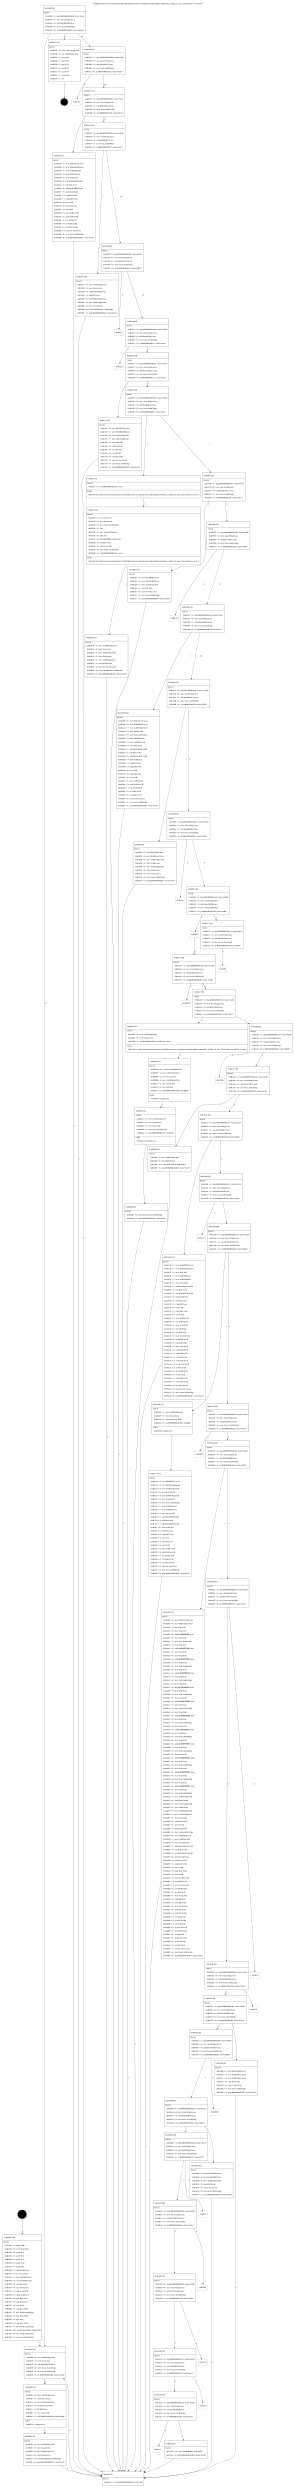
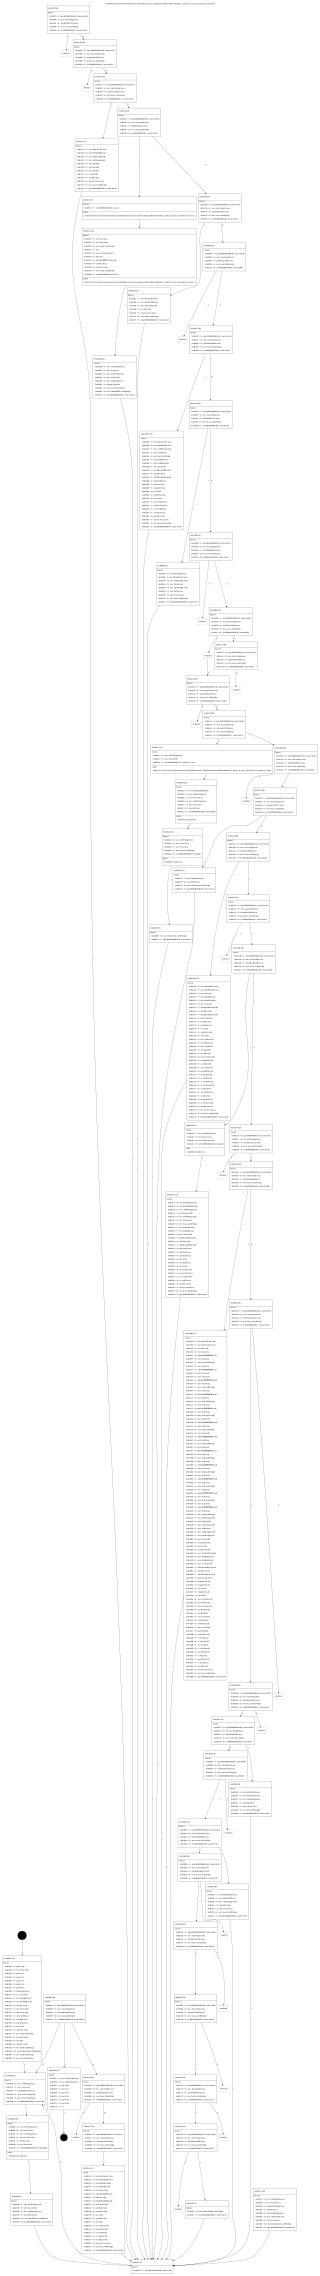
(104, 136) -> none
